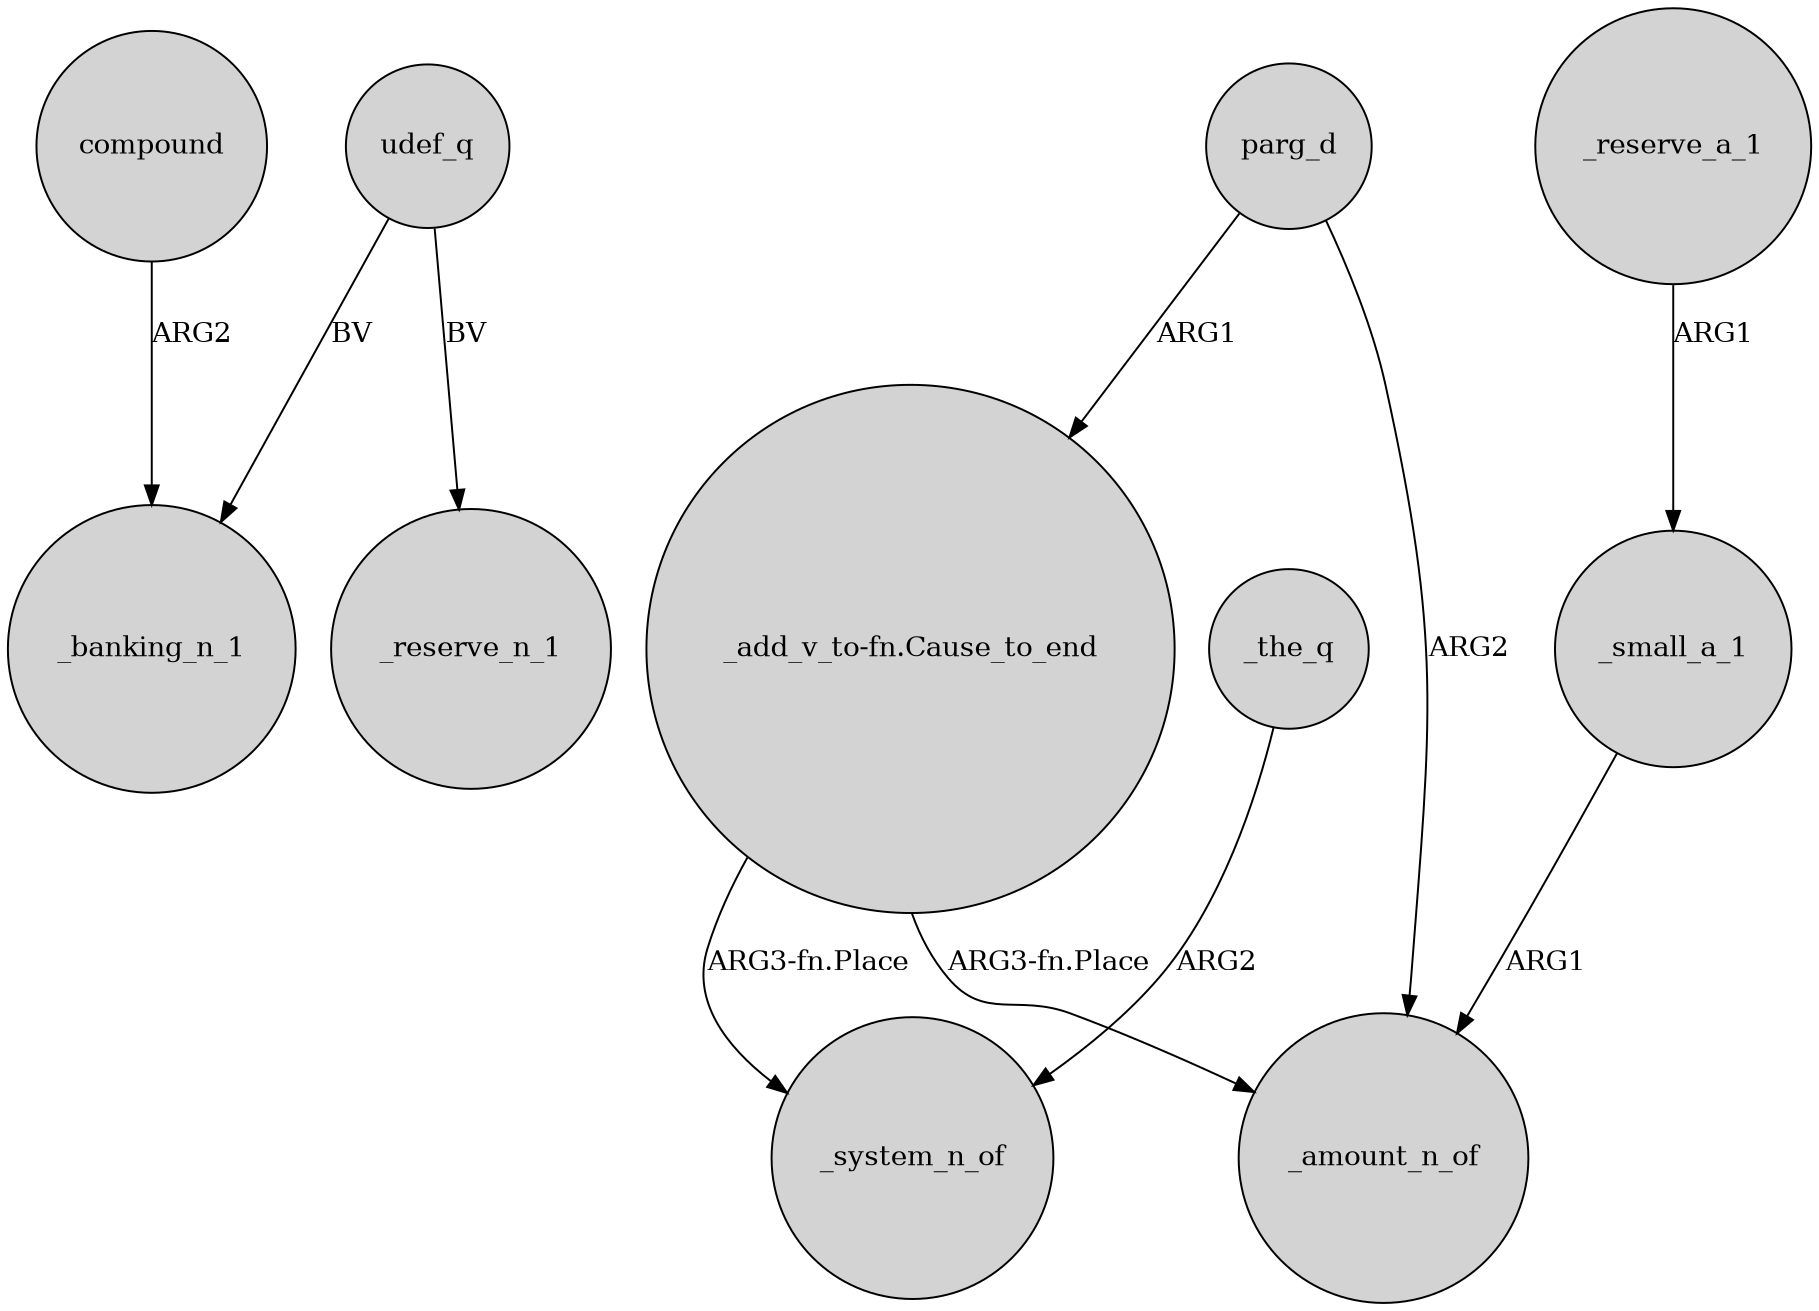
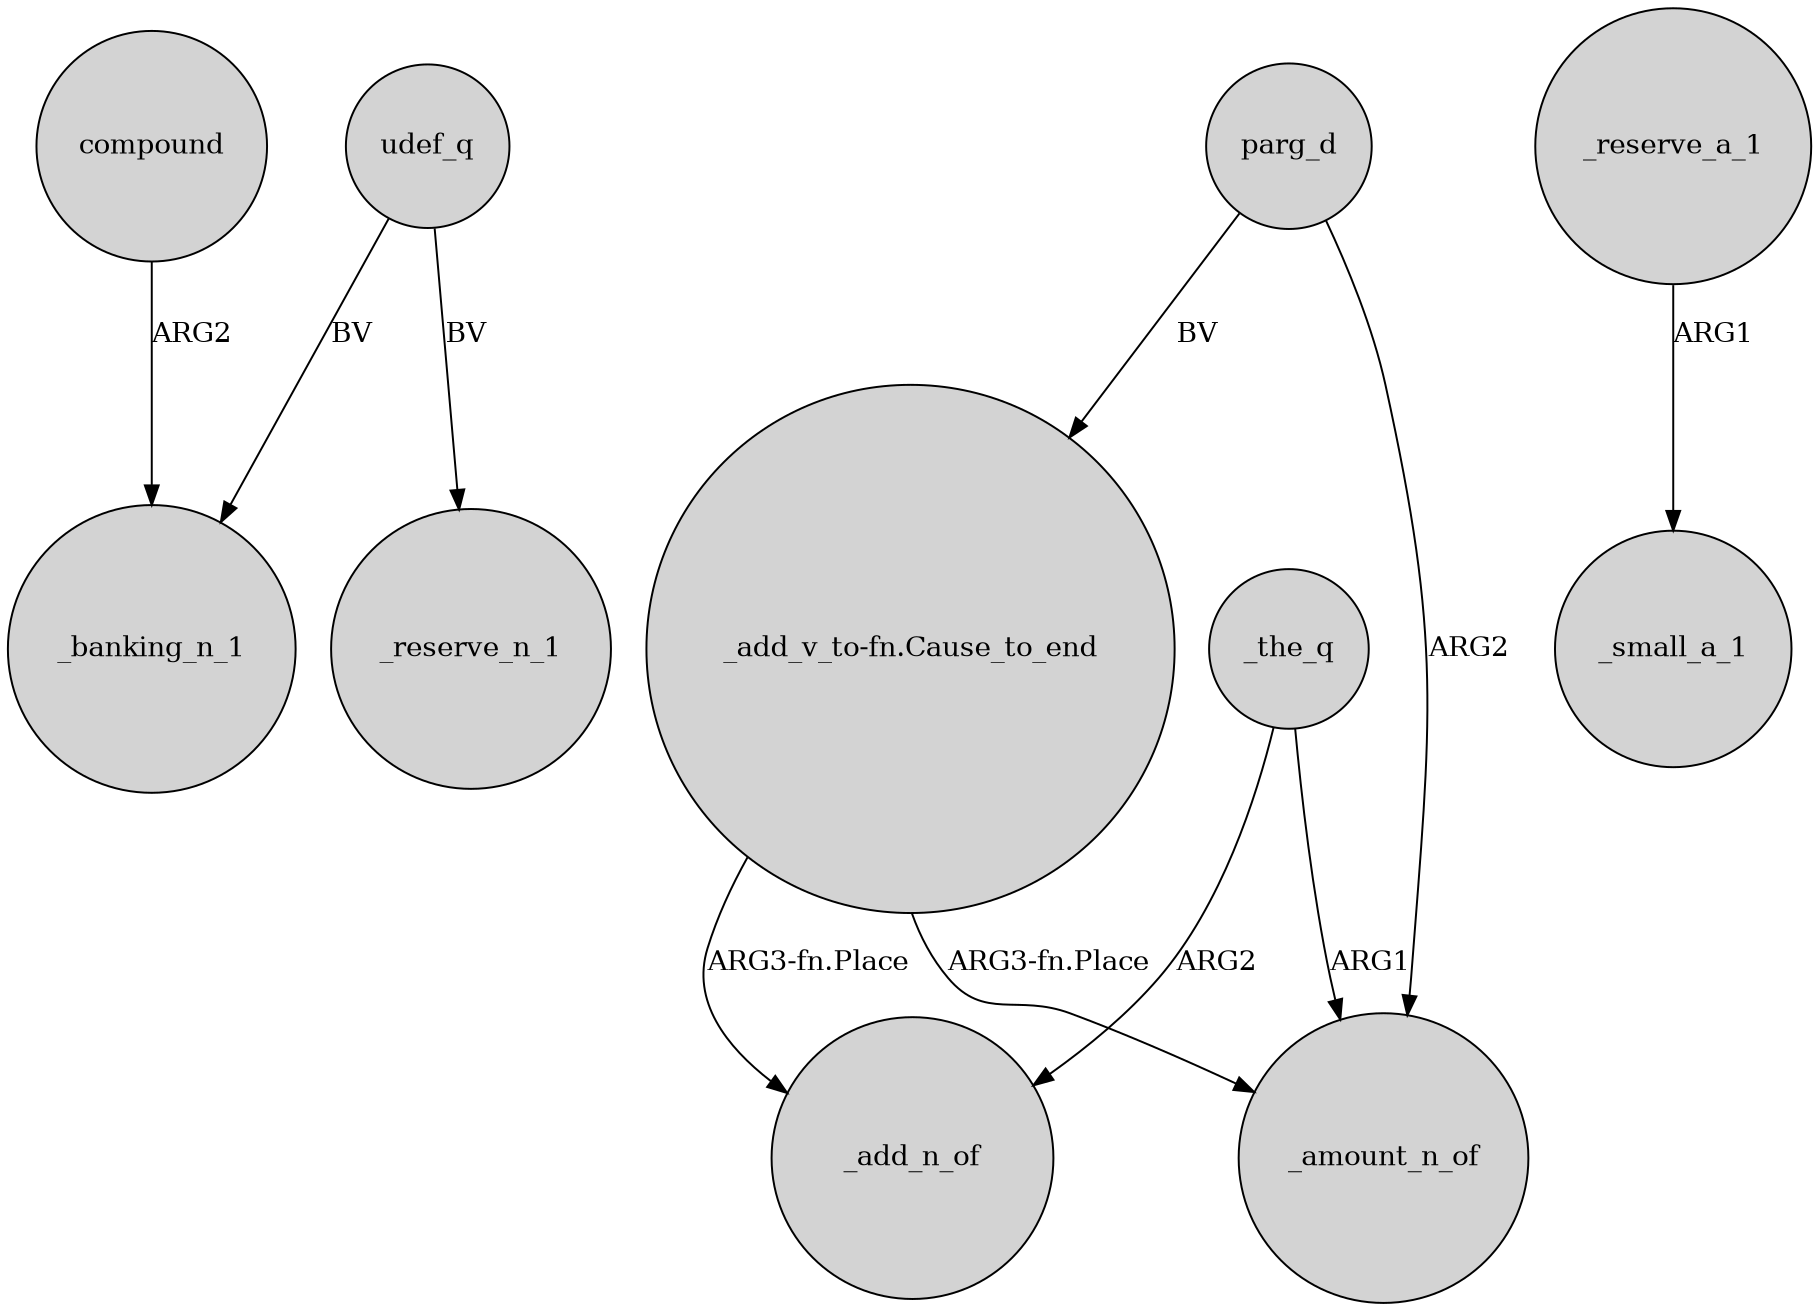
(1197, 335) -> (1197, 335)
(1543, 885) -> (1311, 865)
(912, 1158) -> (912, 1158)
